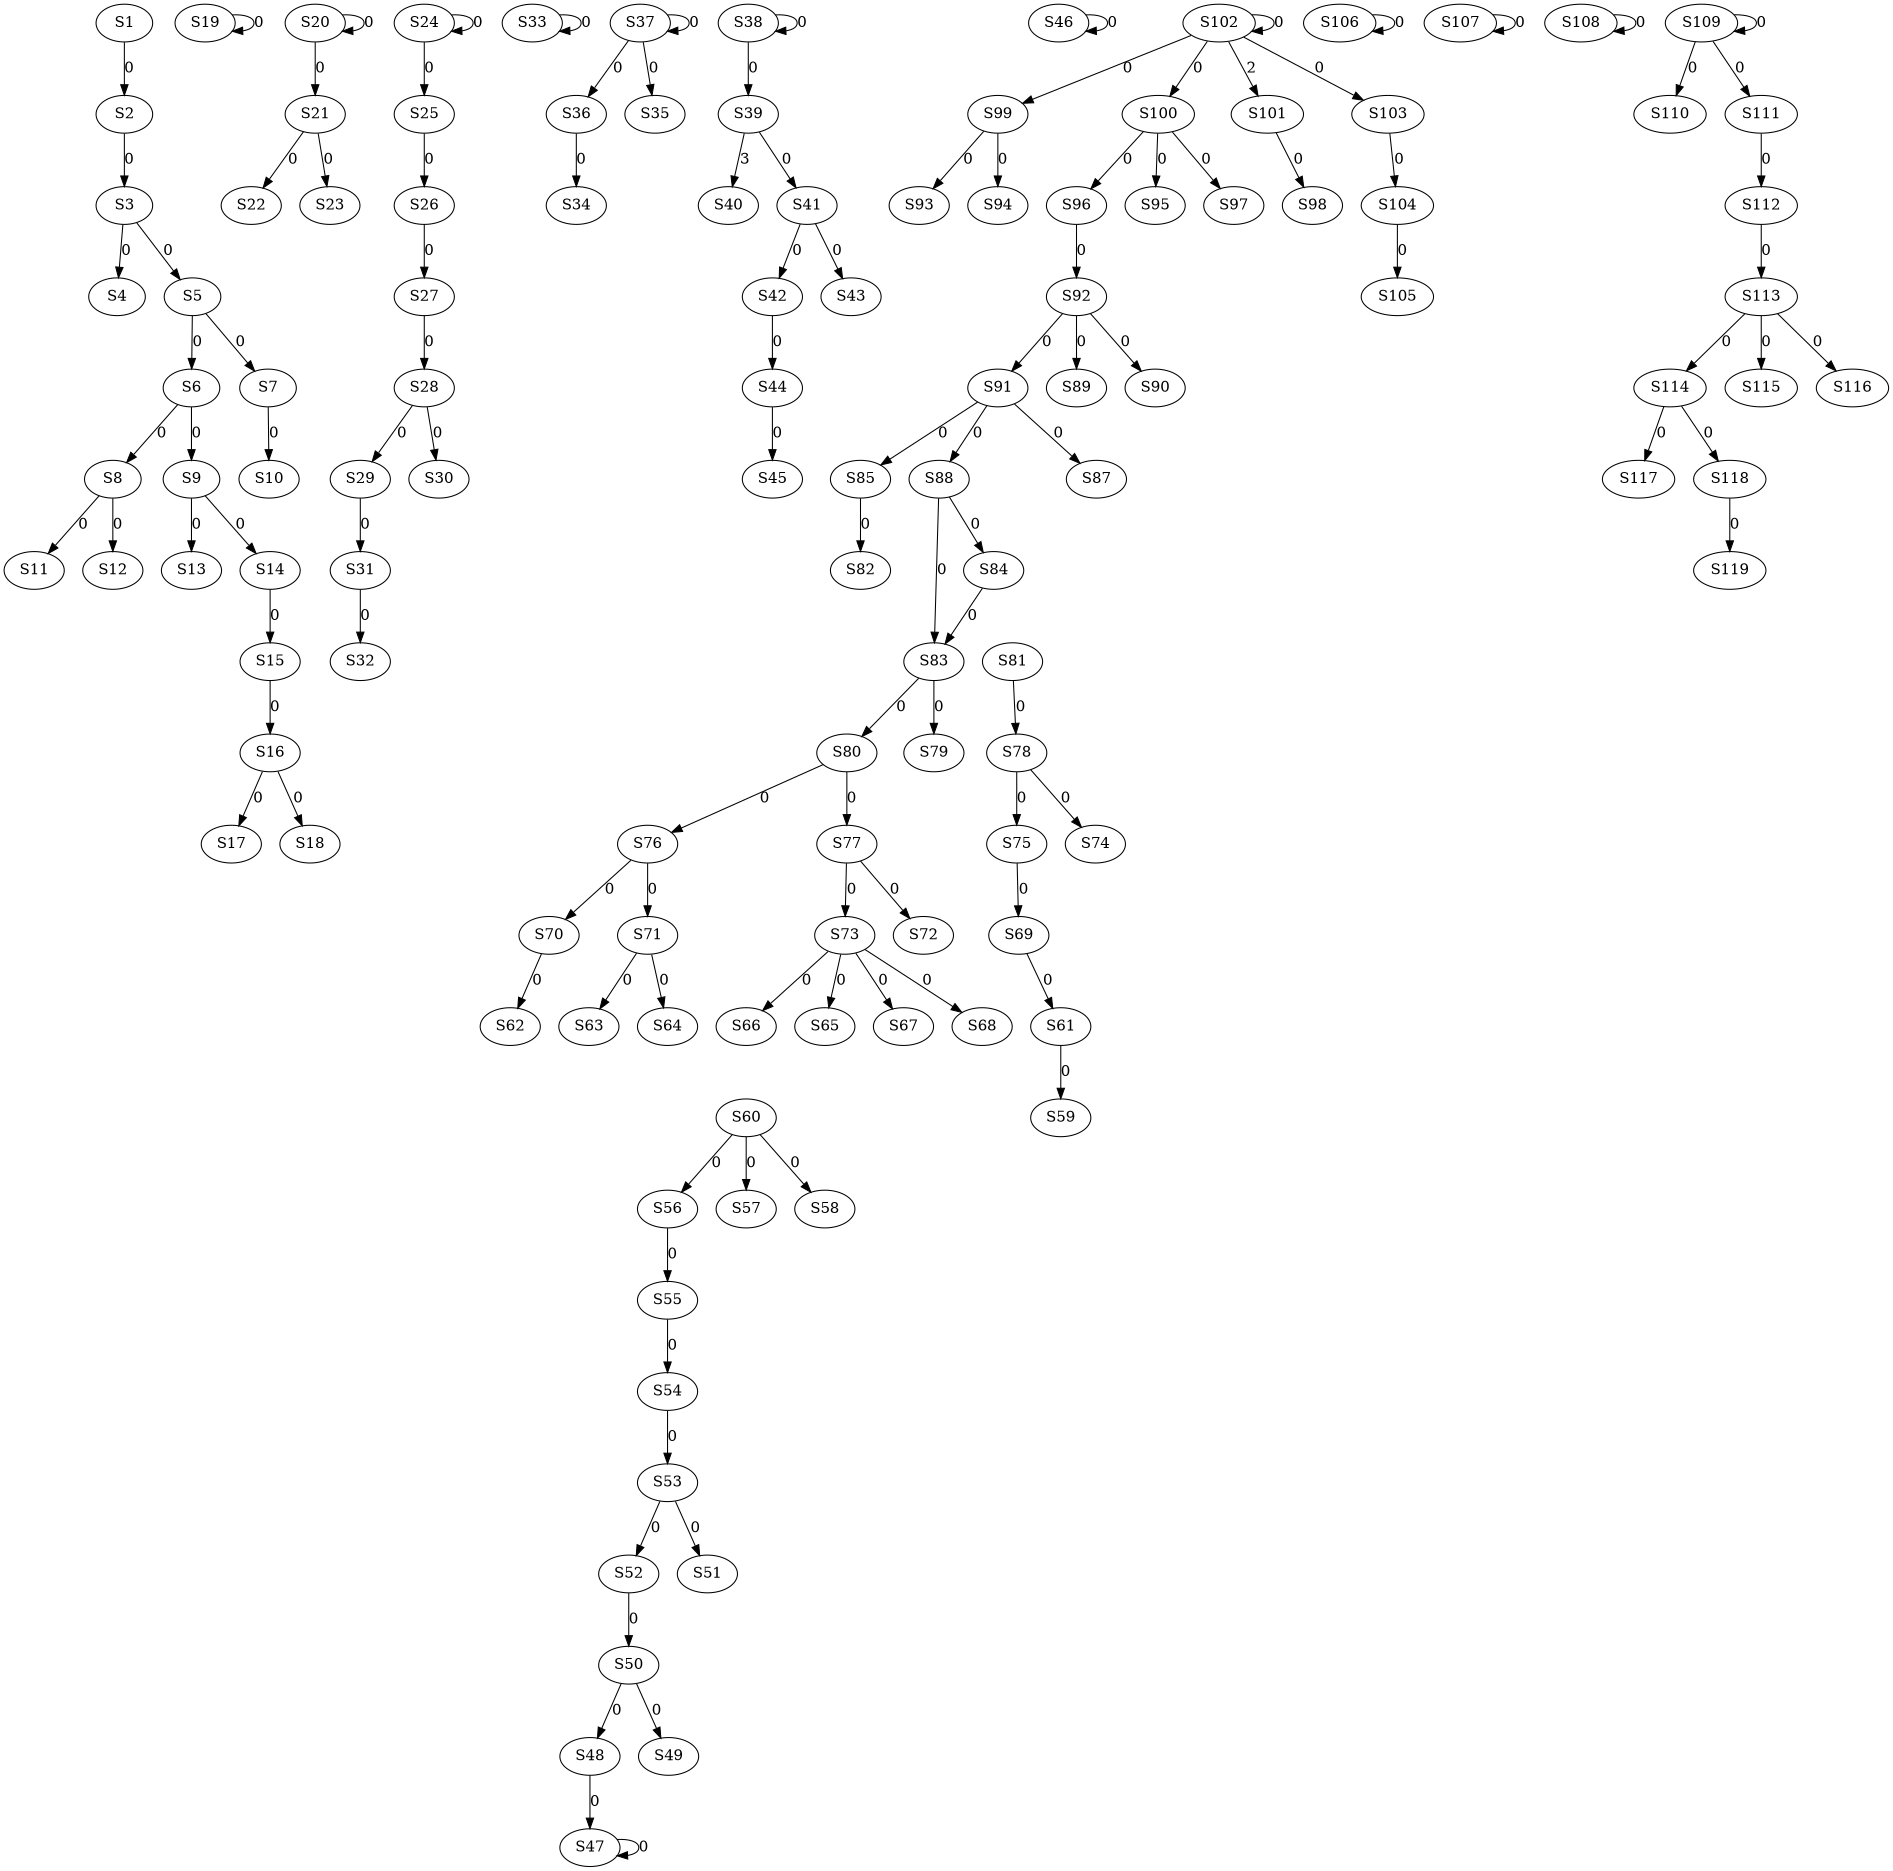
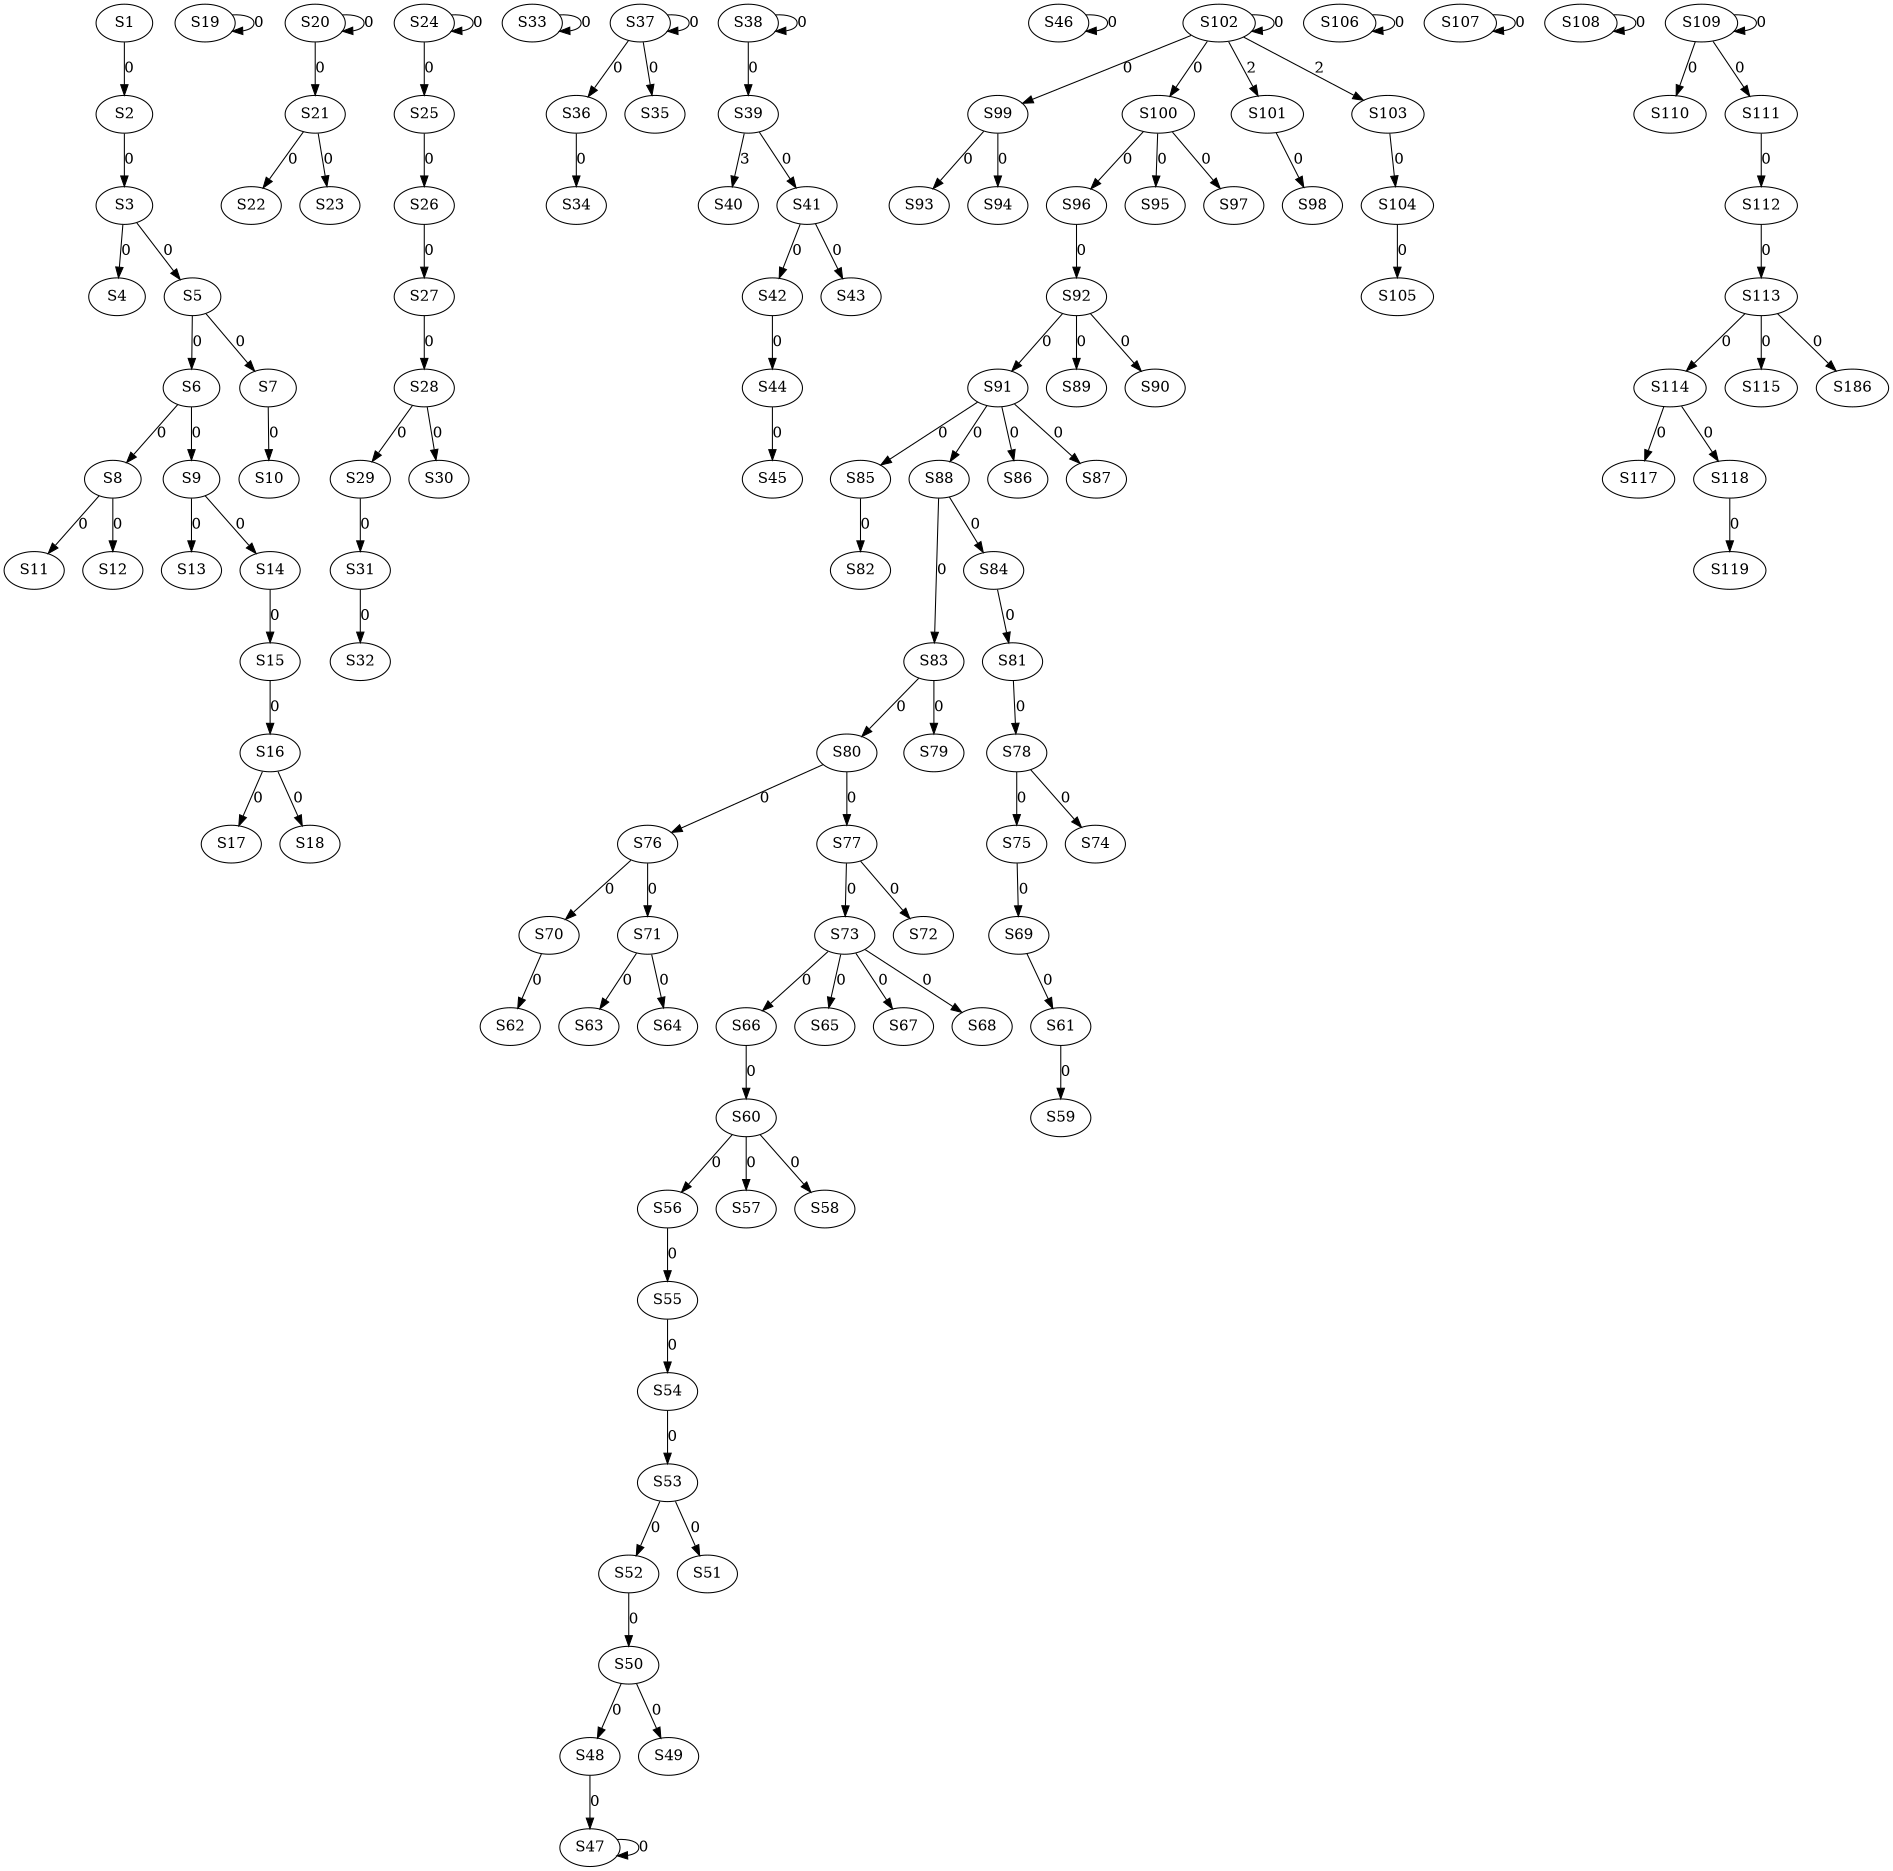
(1320, 69) -> (1320, 69)
(1852, 388) -> (1852, 388)
none -> (1018, 479)
(967, 612) -> (1002, 611)
none -> (746, 1067)
